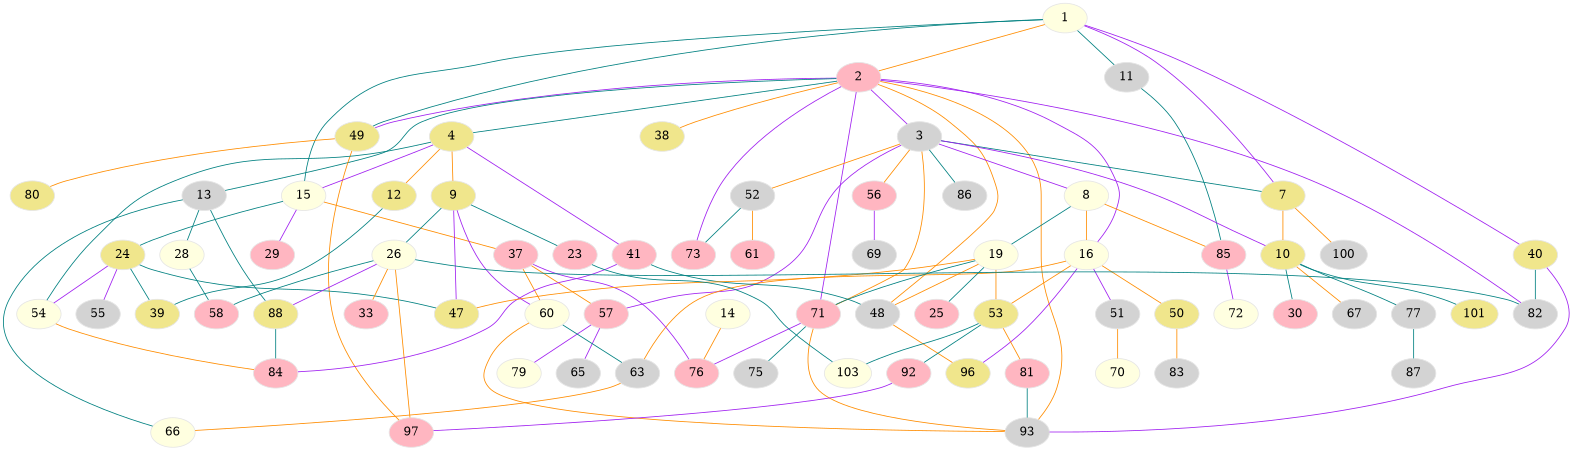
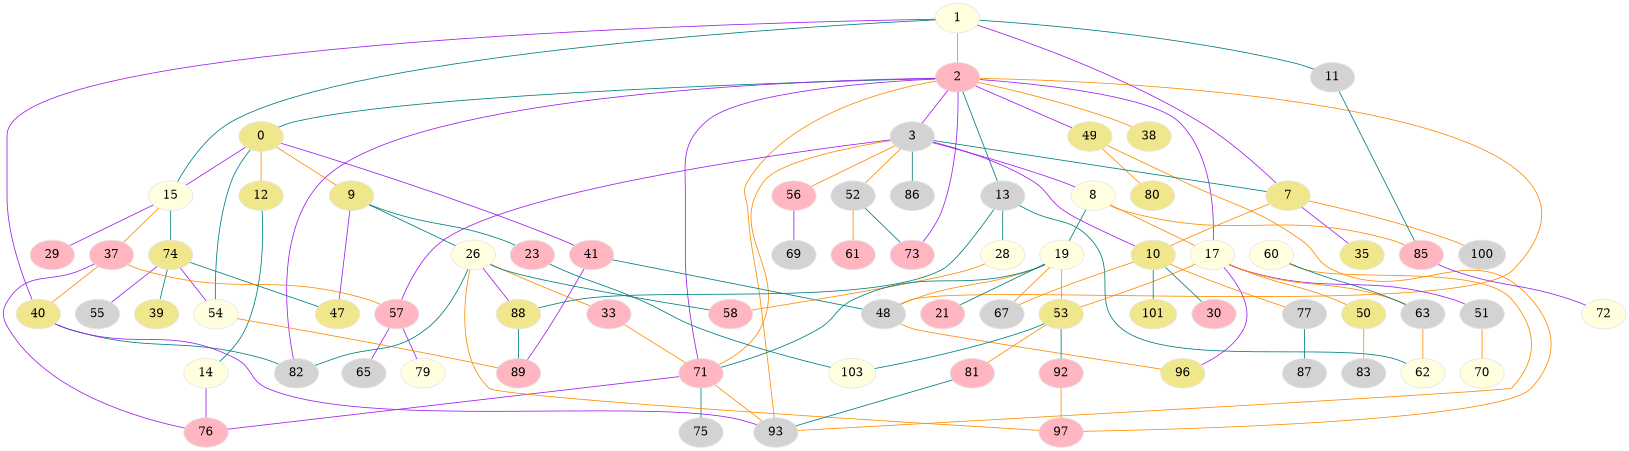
(704, 50) -> none
(452, 136) -> (261, 136)
(123, 255) -> (171, 255)
(1086, 255) -> (1212, 255)
none -> (1362, 255)
(481, 263) -> none
(288, 276) -> (257, 291)
(531, 285) -> (75, 284)
(650, 285) -> (1032, 285)
(1351, 285) -> (1227, 287)
(201, 287) -> (840, 296)
(937, 314) -> (943, 314)
none -> (655, 344)
(712, 344) -> (206, 403)
(276, 373) -> (518, 373)
(675, 415) -> (1061, 403)
(173, 432) -> (1423, 373)
